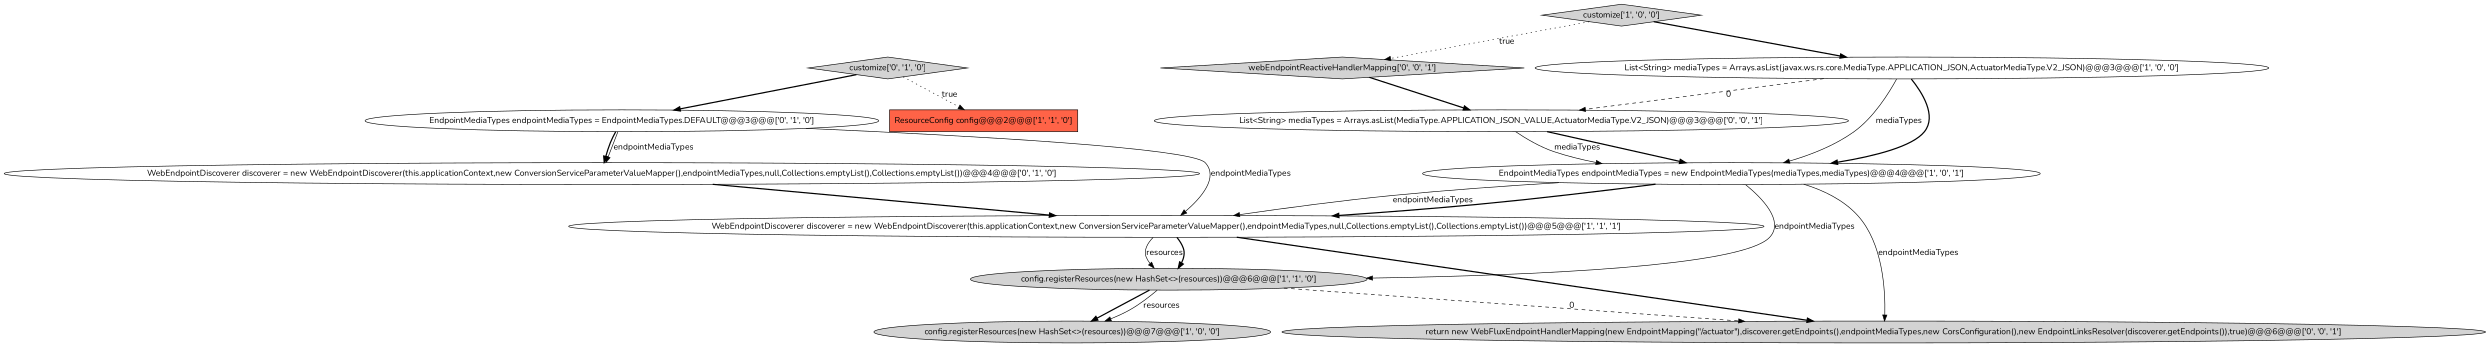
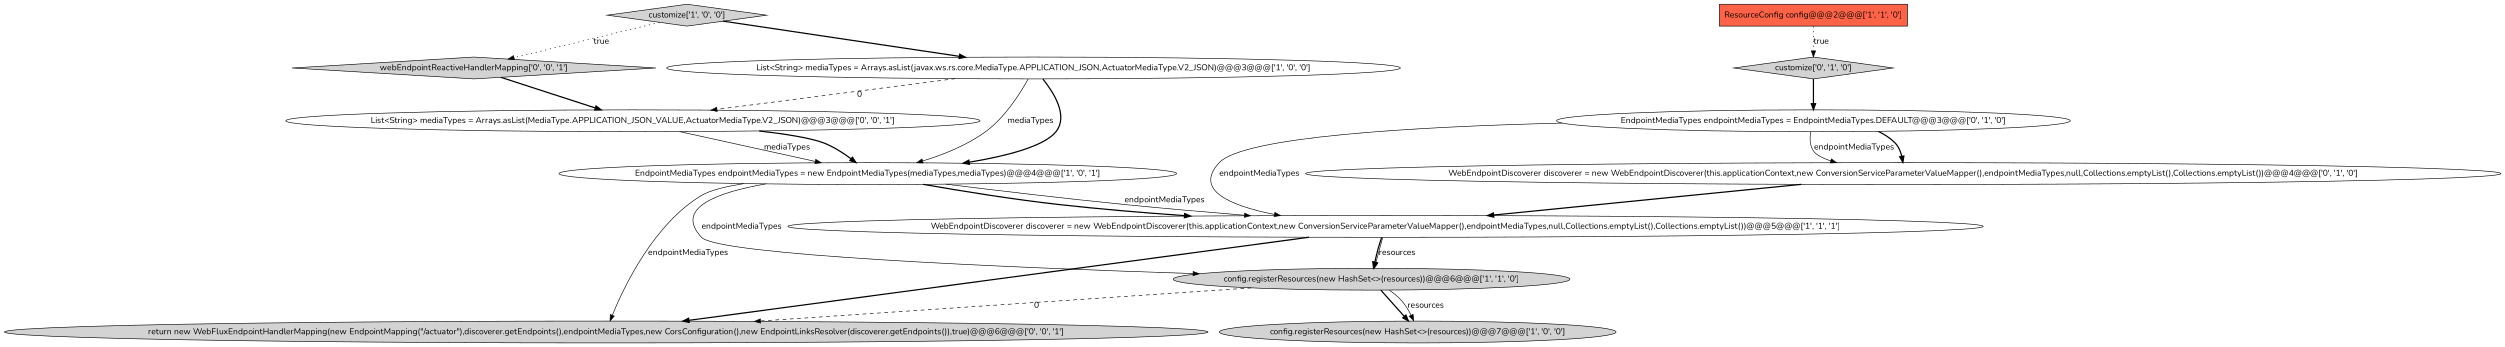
(931, 92) -> (1813, 39)
